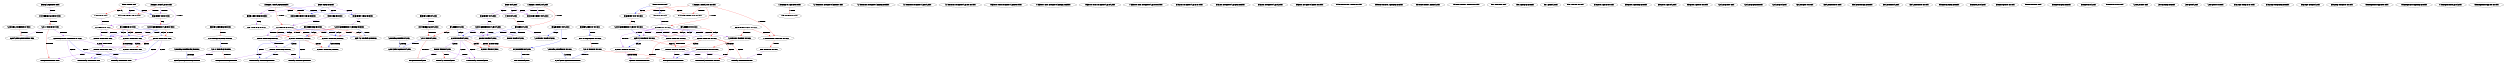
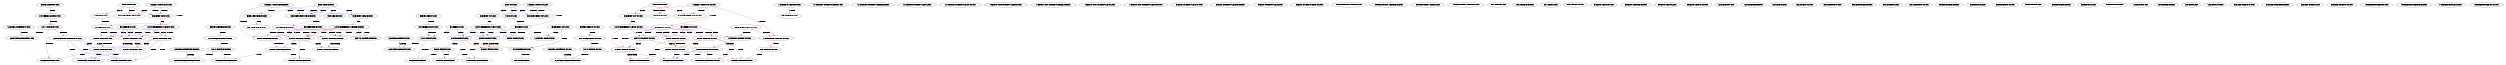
(277, 16) -> (240, 17)
(661, 21) -> none
none -> (612, 37)
none -> (85, 44)
(262, 60) -> none
